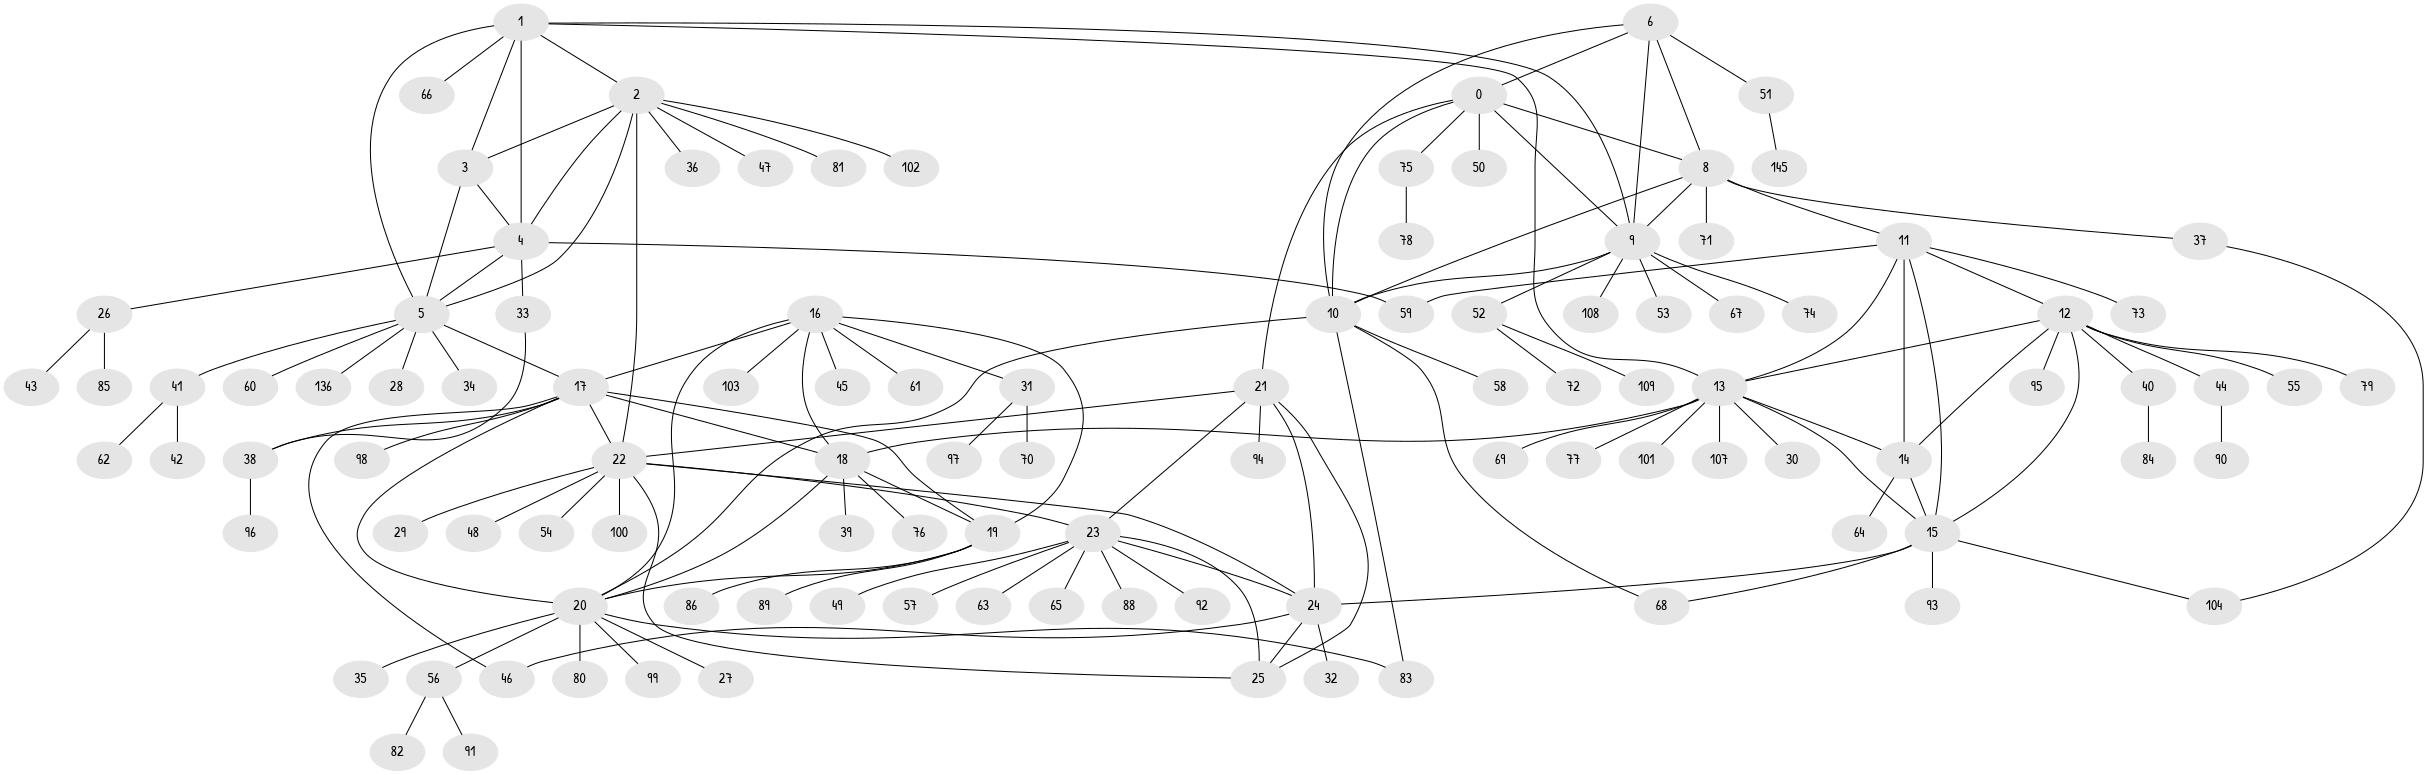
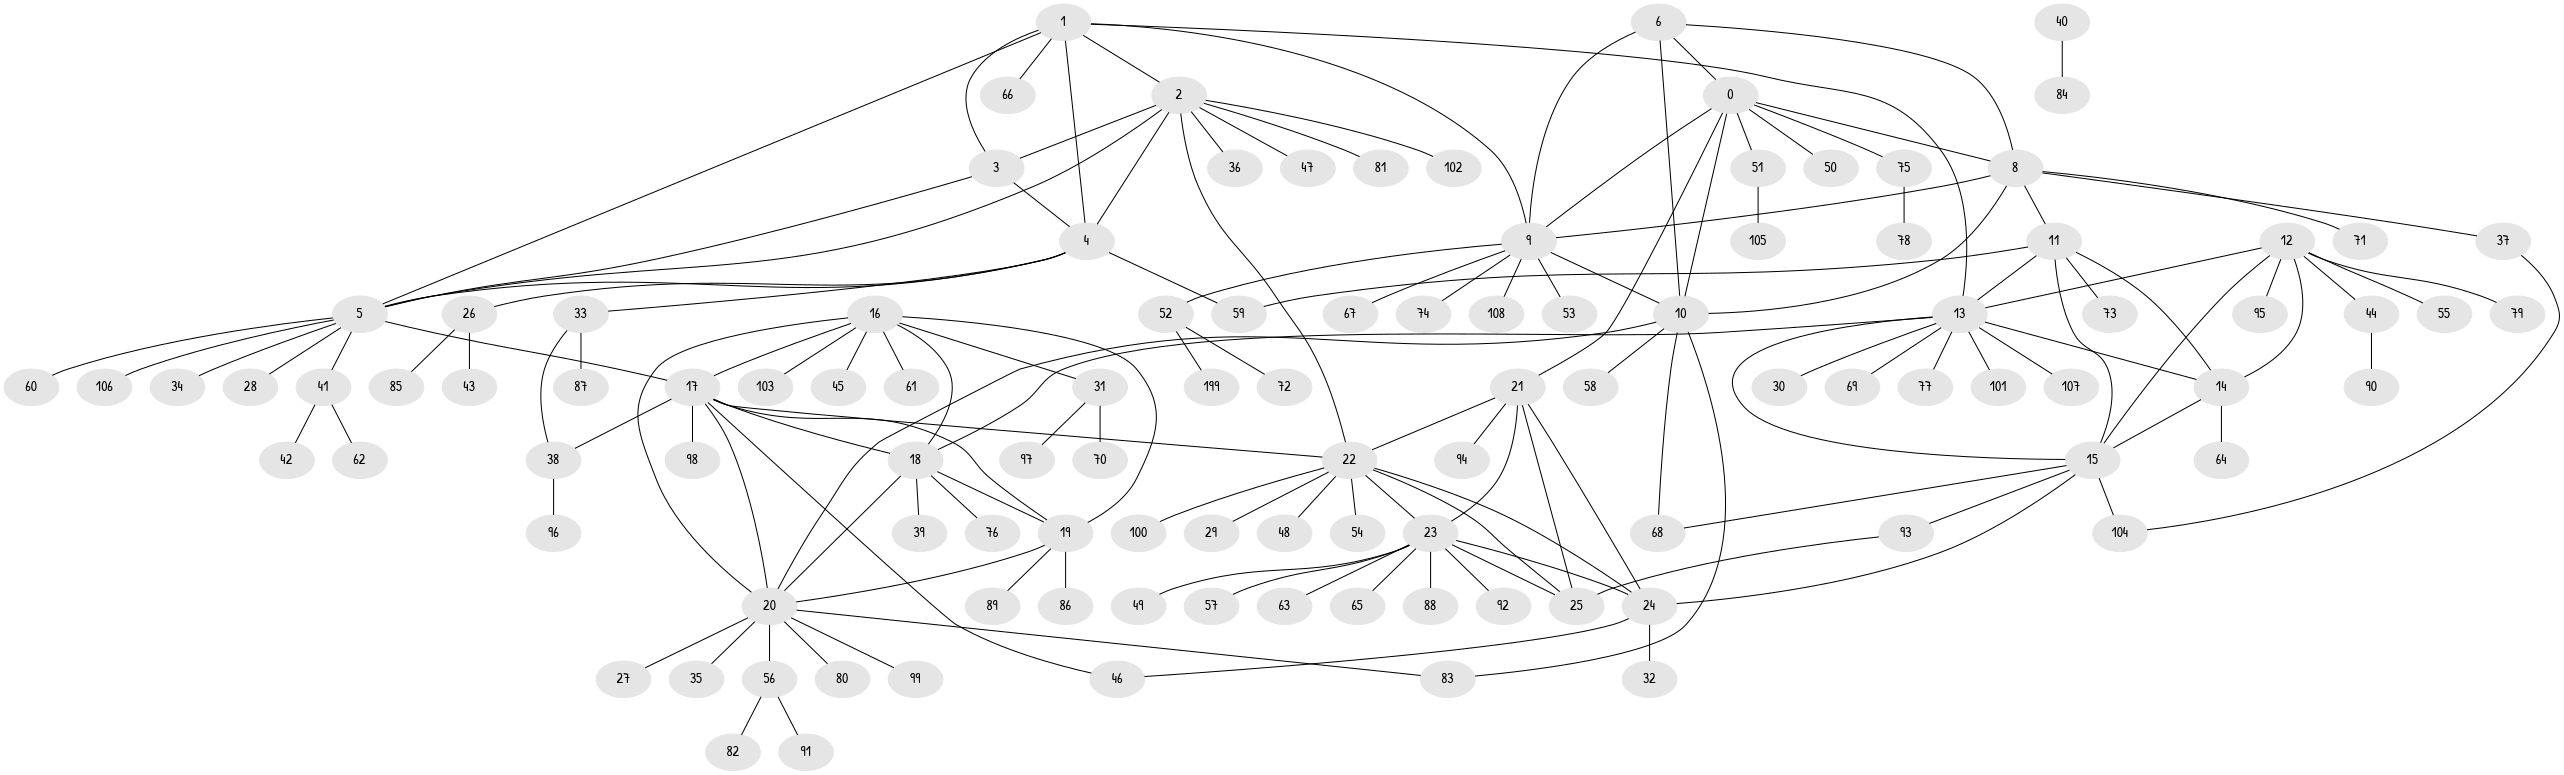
(1708, 59) -> (1744, 132)
(1779, 168) -> (1758, 241)
(1985, 278) -> none
(2107, 351) -> none
(323, 387) -> (104, 387)
none -> (581, 387)
(1647, 387) -> (1212, 387)
(1289, 639) -> (1736, 558)
